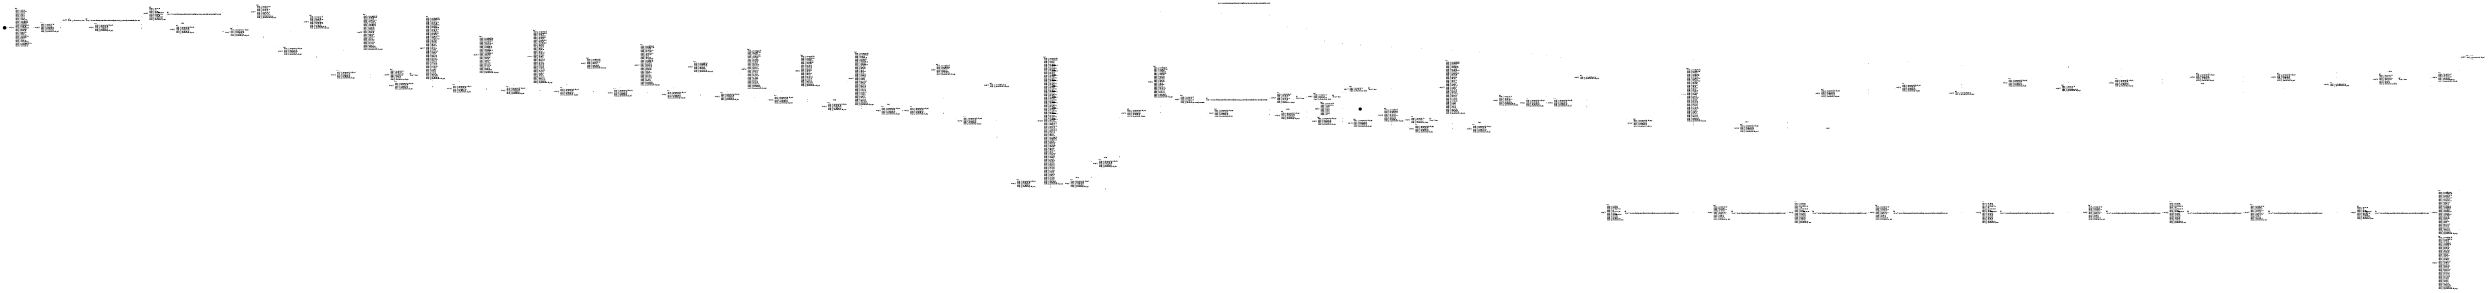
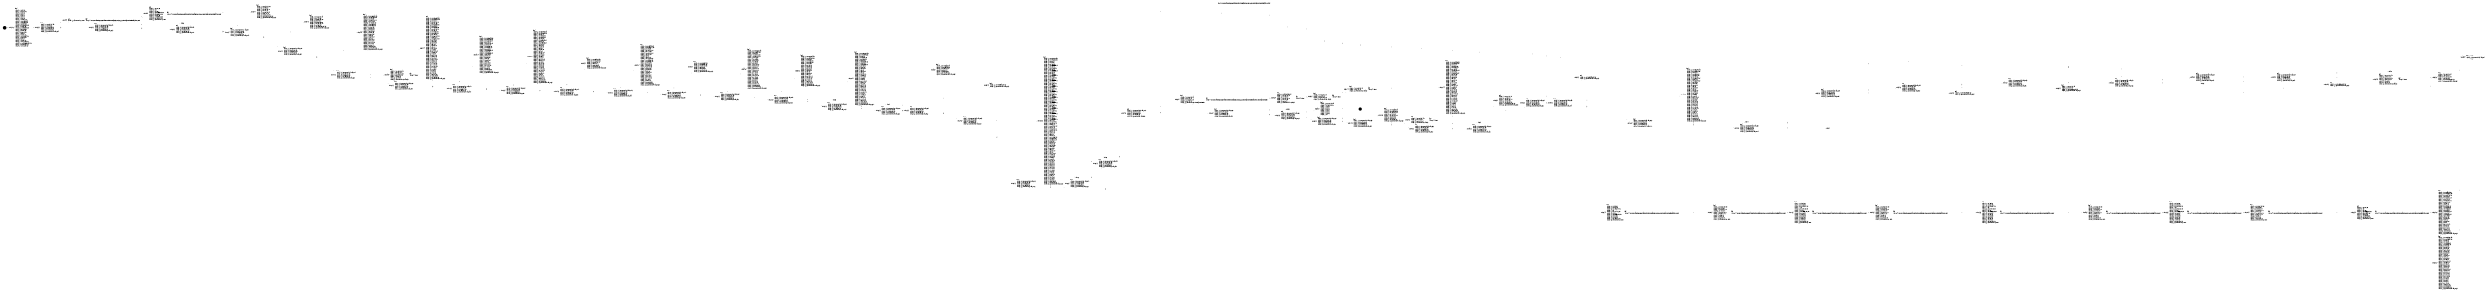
(1160, 82) -> none
